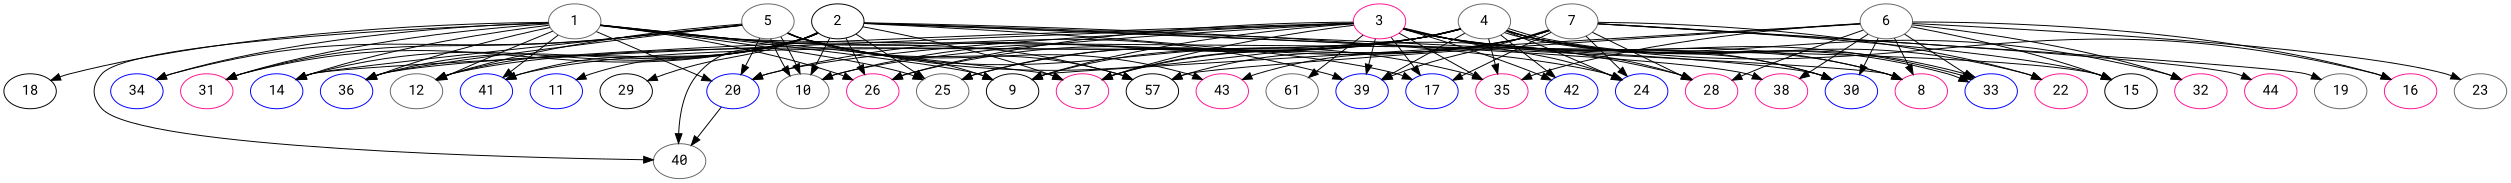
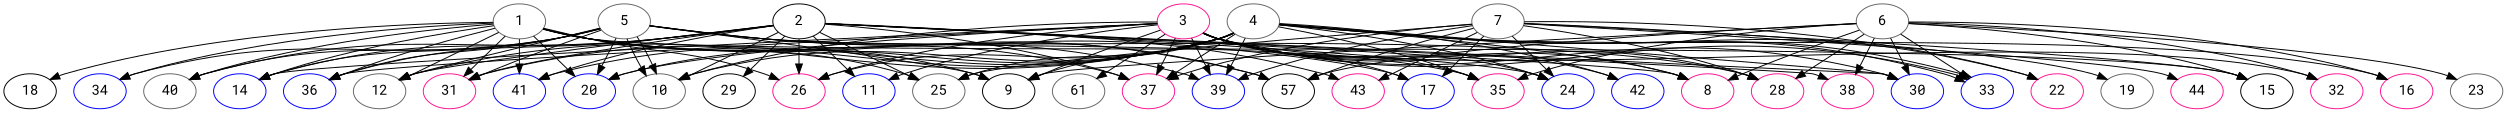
none -> (1027, 44)
none -> (856, 57)
(709, 122) -> (399, 50)
